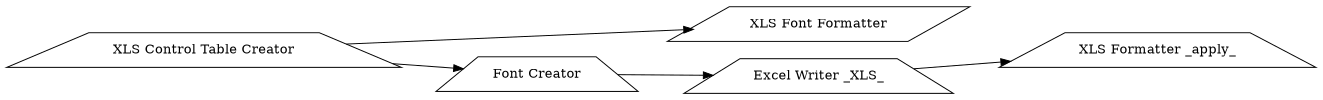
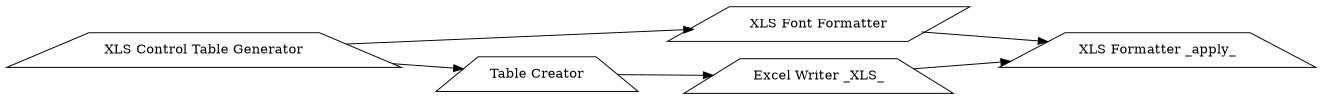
none -> (980, 36)
(204, 50) -> (204, 50)
(537, 74) -> (537, 74)
